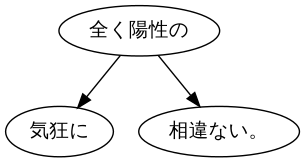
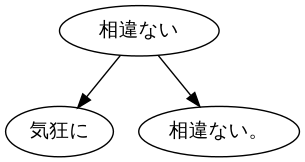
(139, 31) -> (139, 31)
